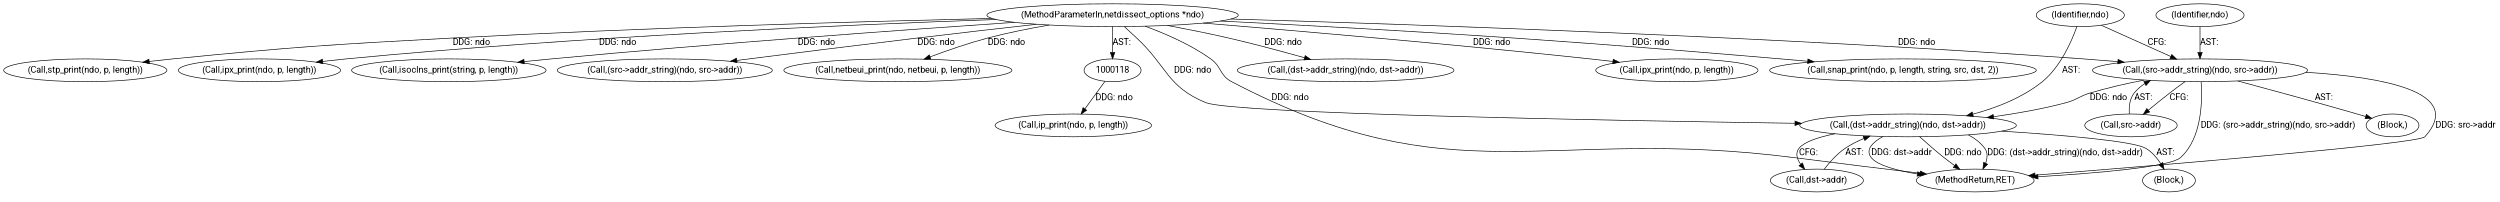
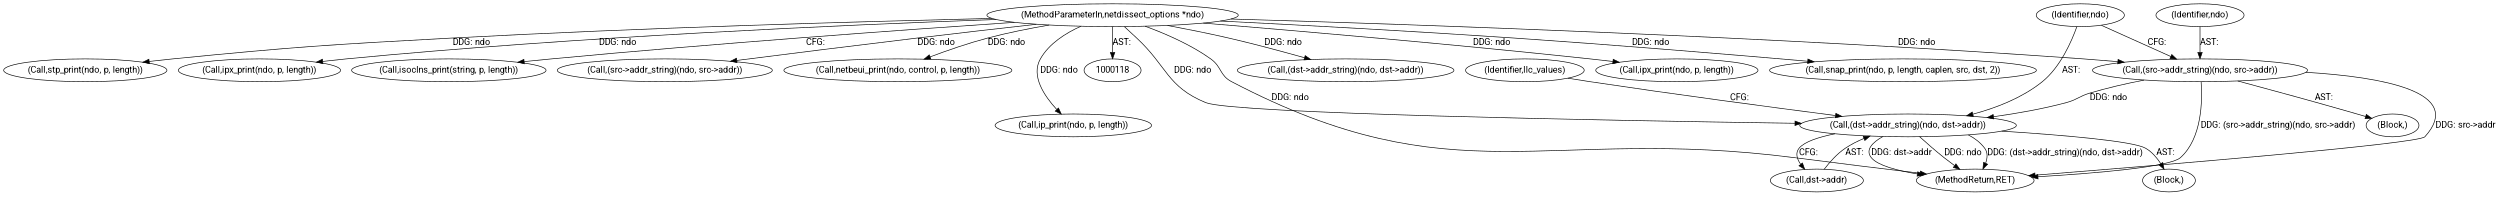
(817, 43) -> (817, 43)
(898, 70) -> (898, 70)
none -> (1525, 70)
(1903, 70) -> (1903, 70)
(1095, 95) -> (1040, 61)
(2131, 125) -> none
